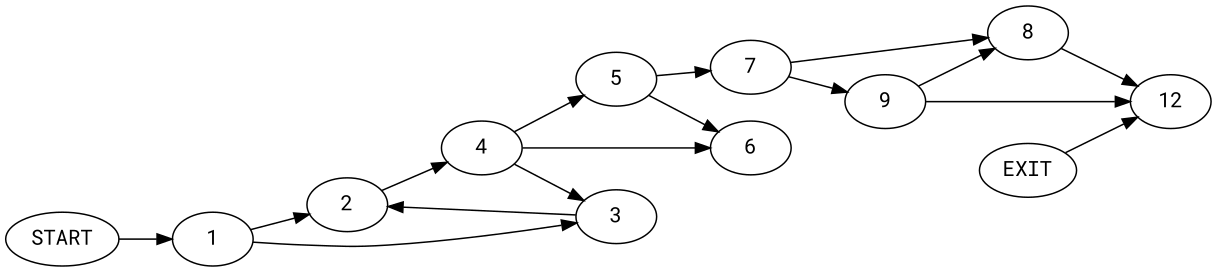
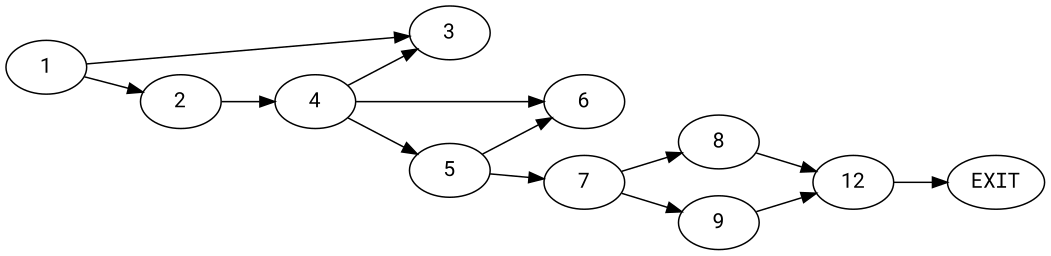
(950, 71) -> none
(1095, 138) -> (913, 182)
(489, 211) -> none
(62, 239) -> none
